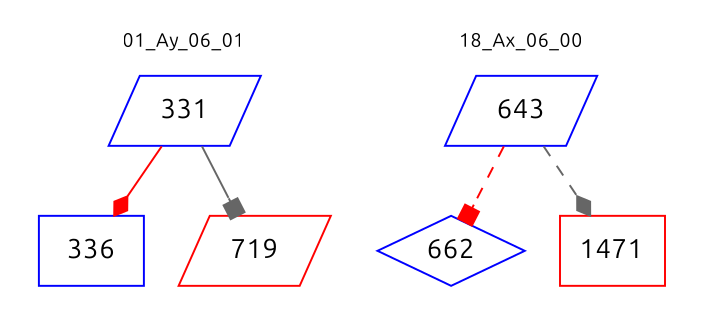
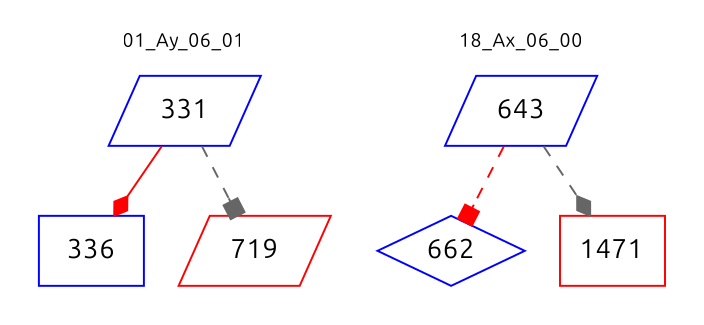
(215, 172) -> (215, 172)
